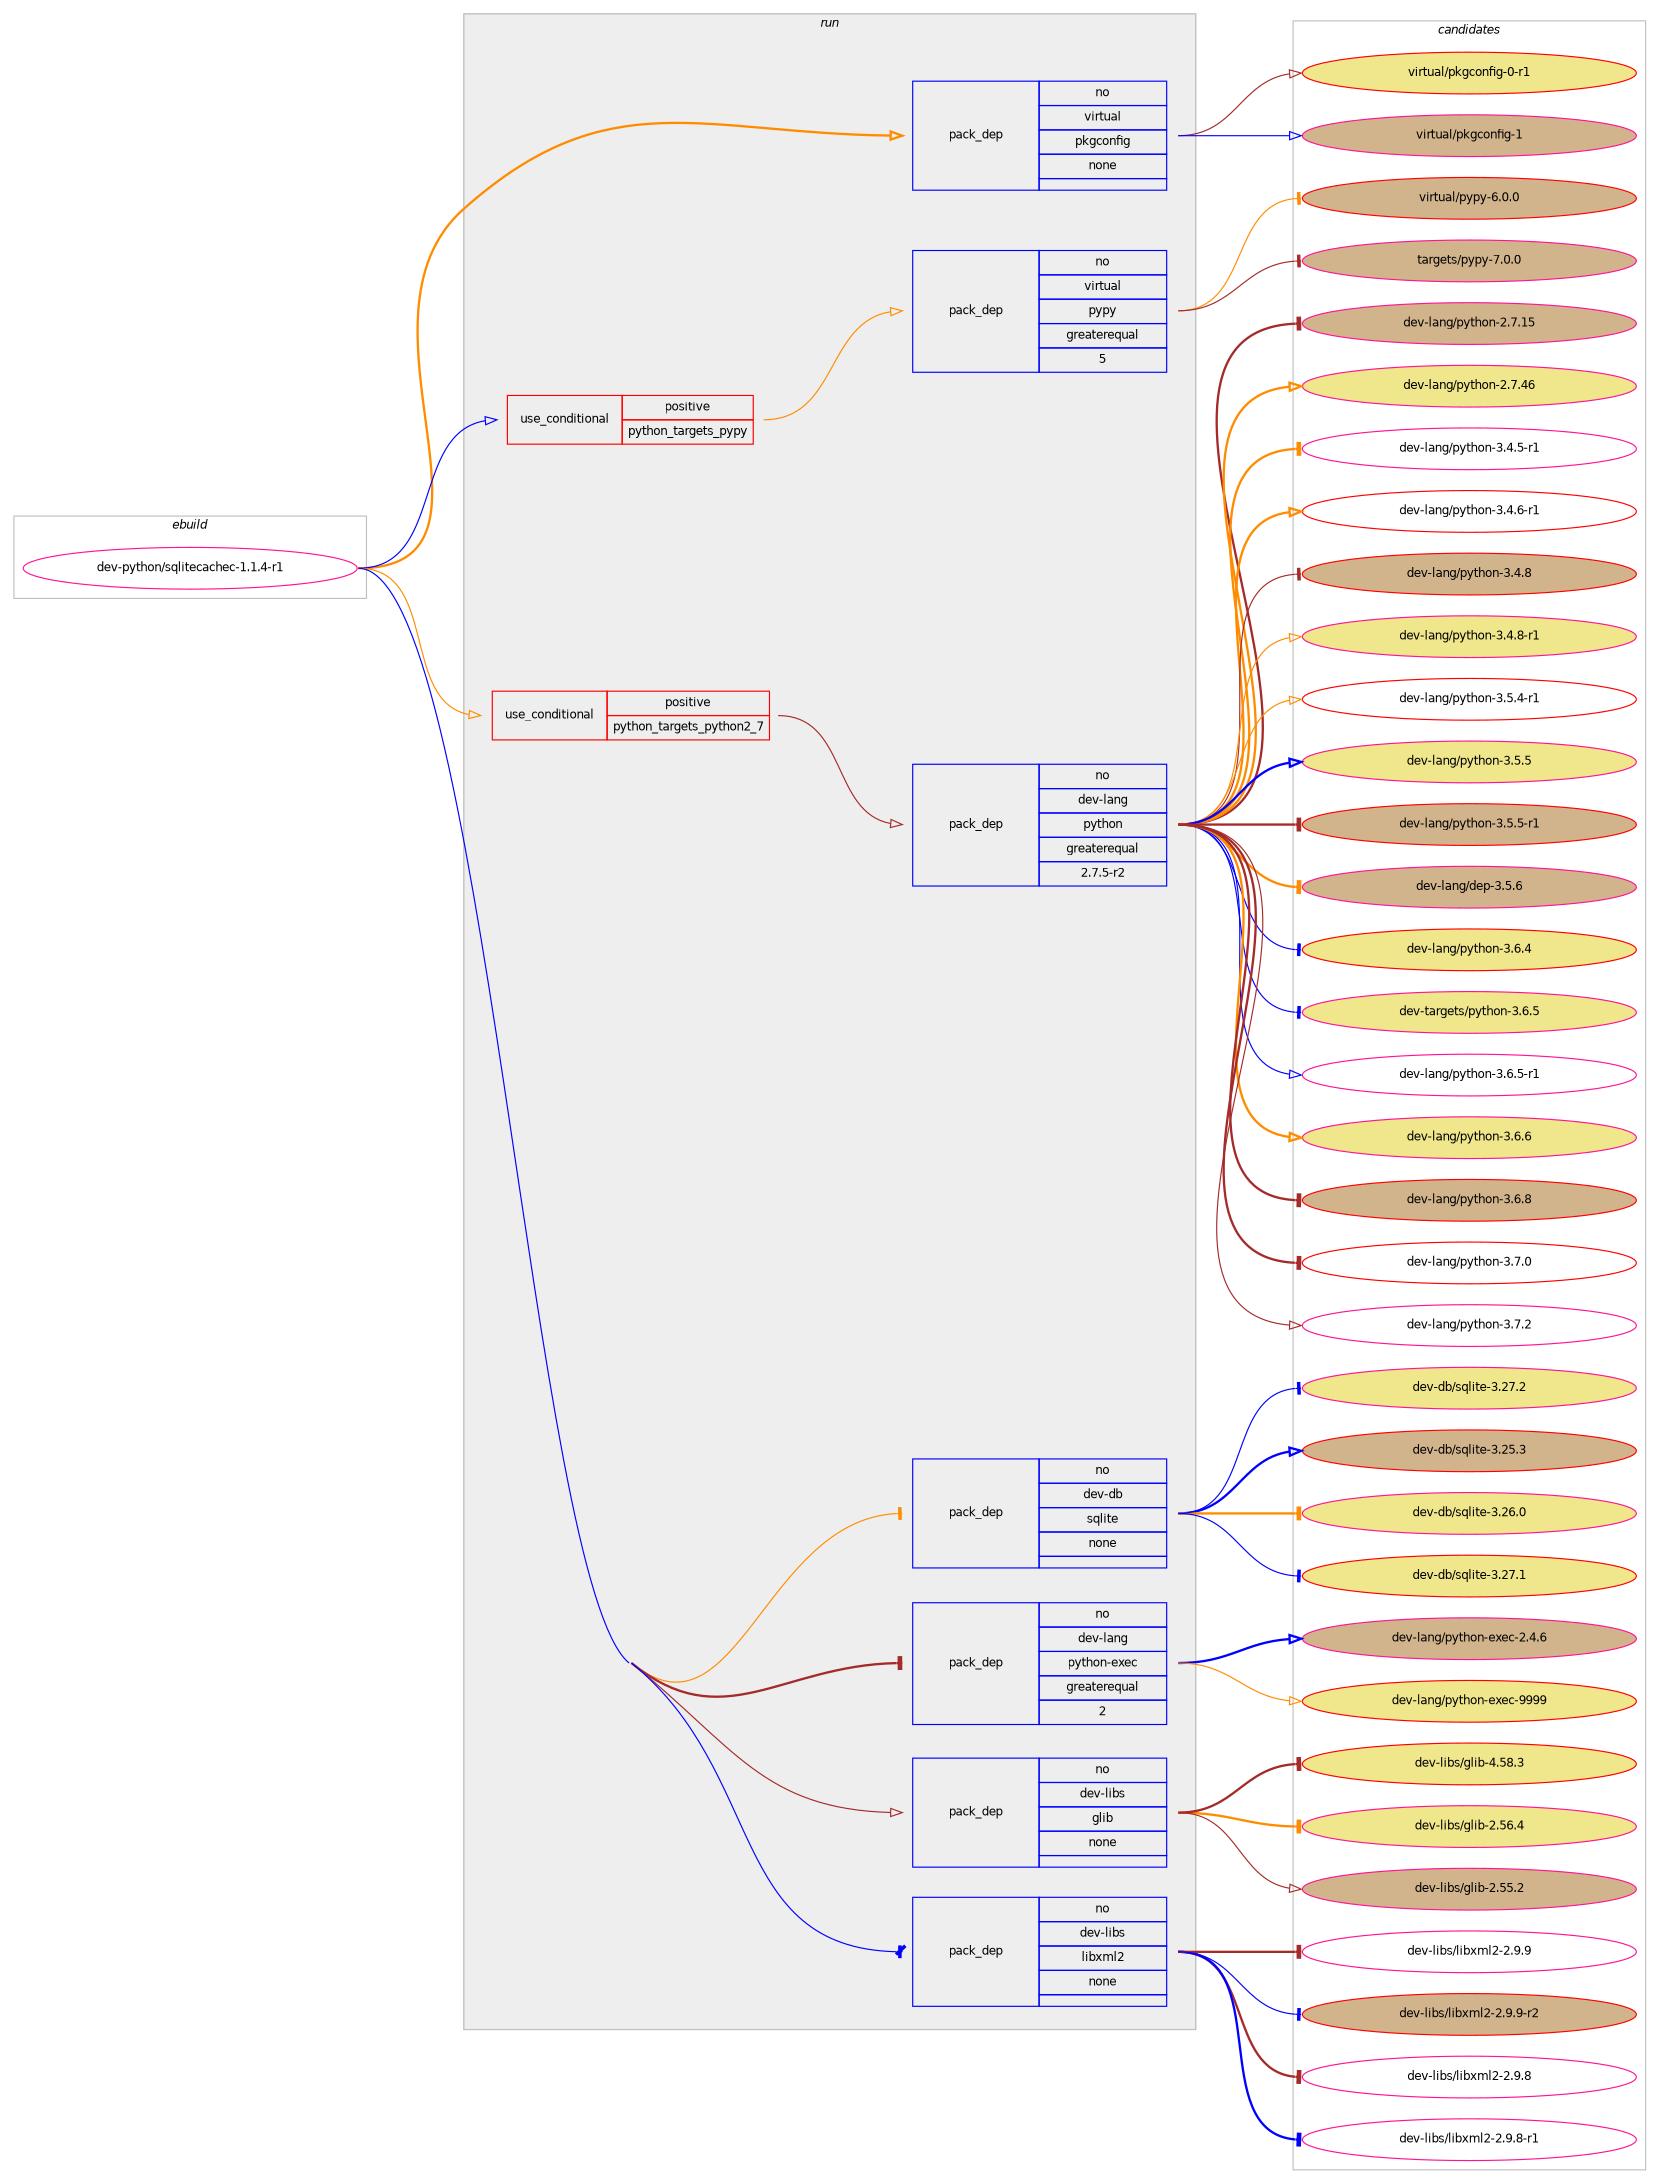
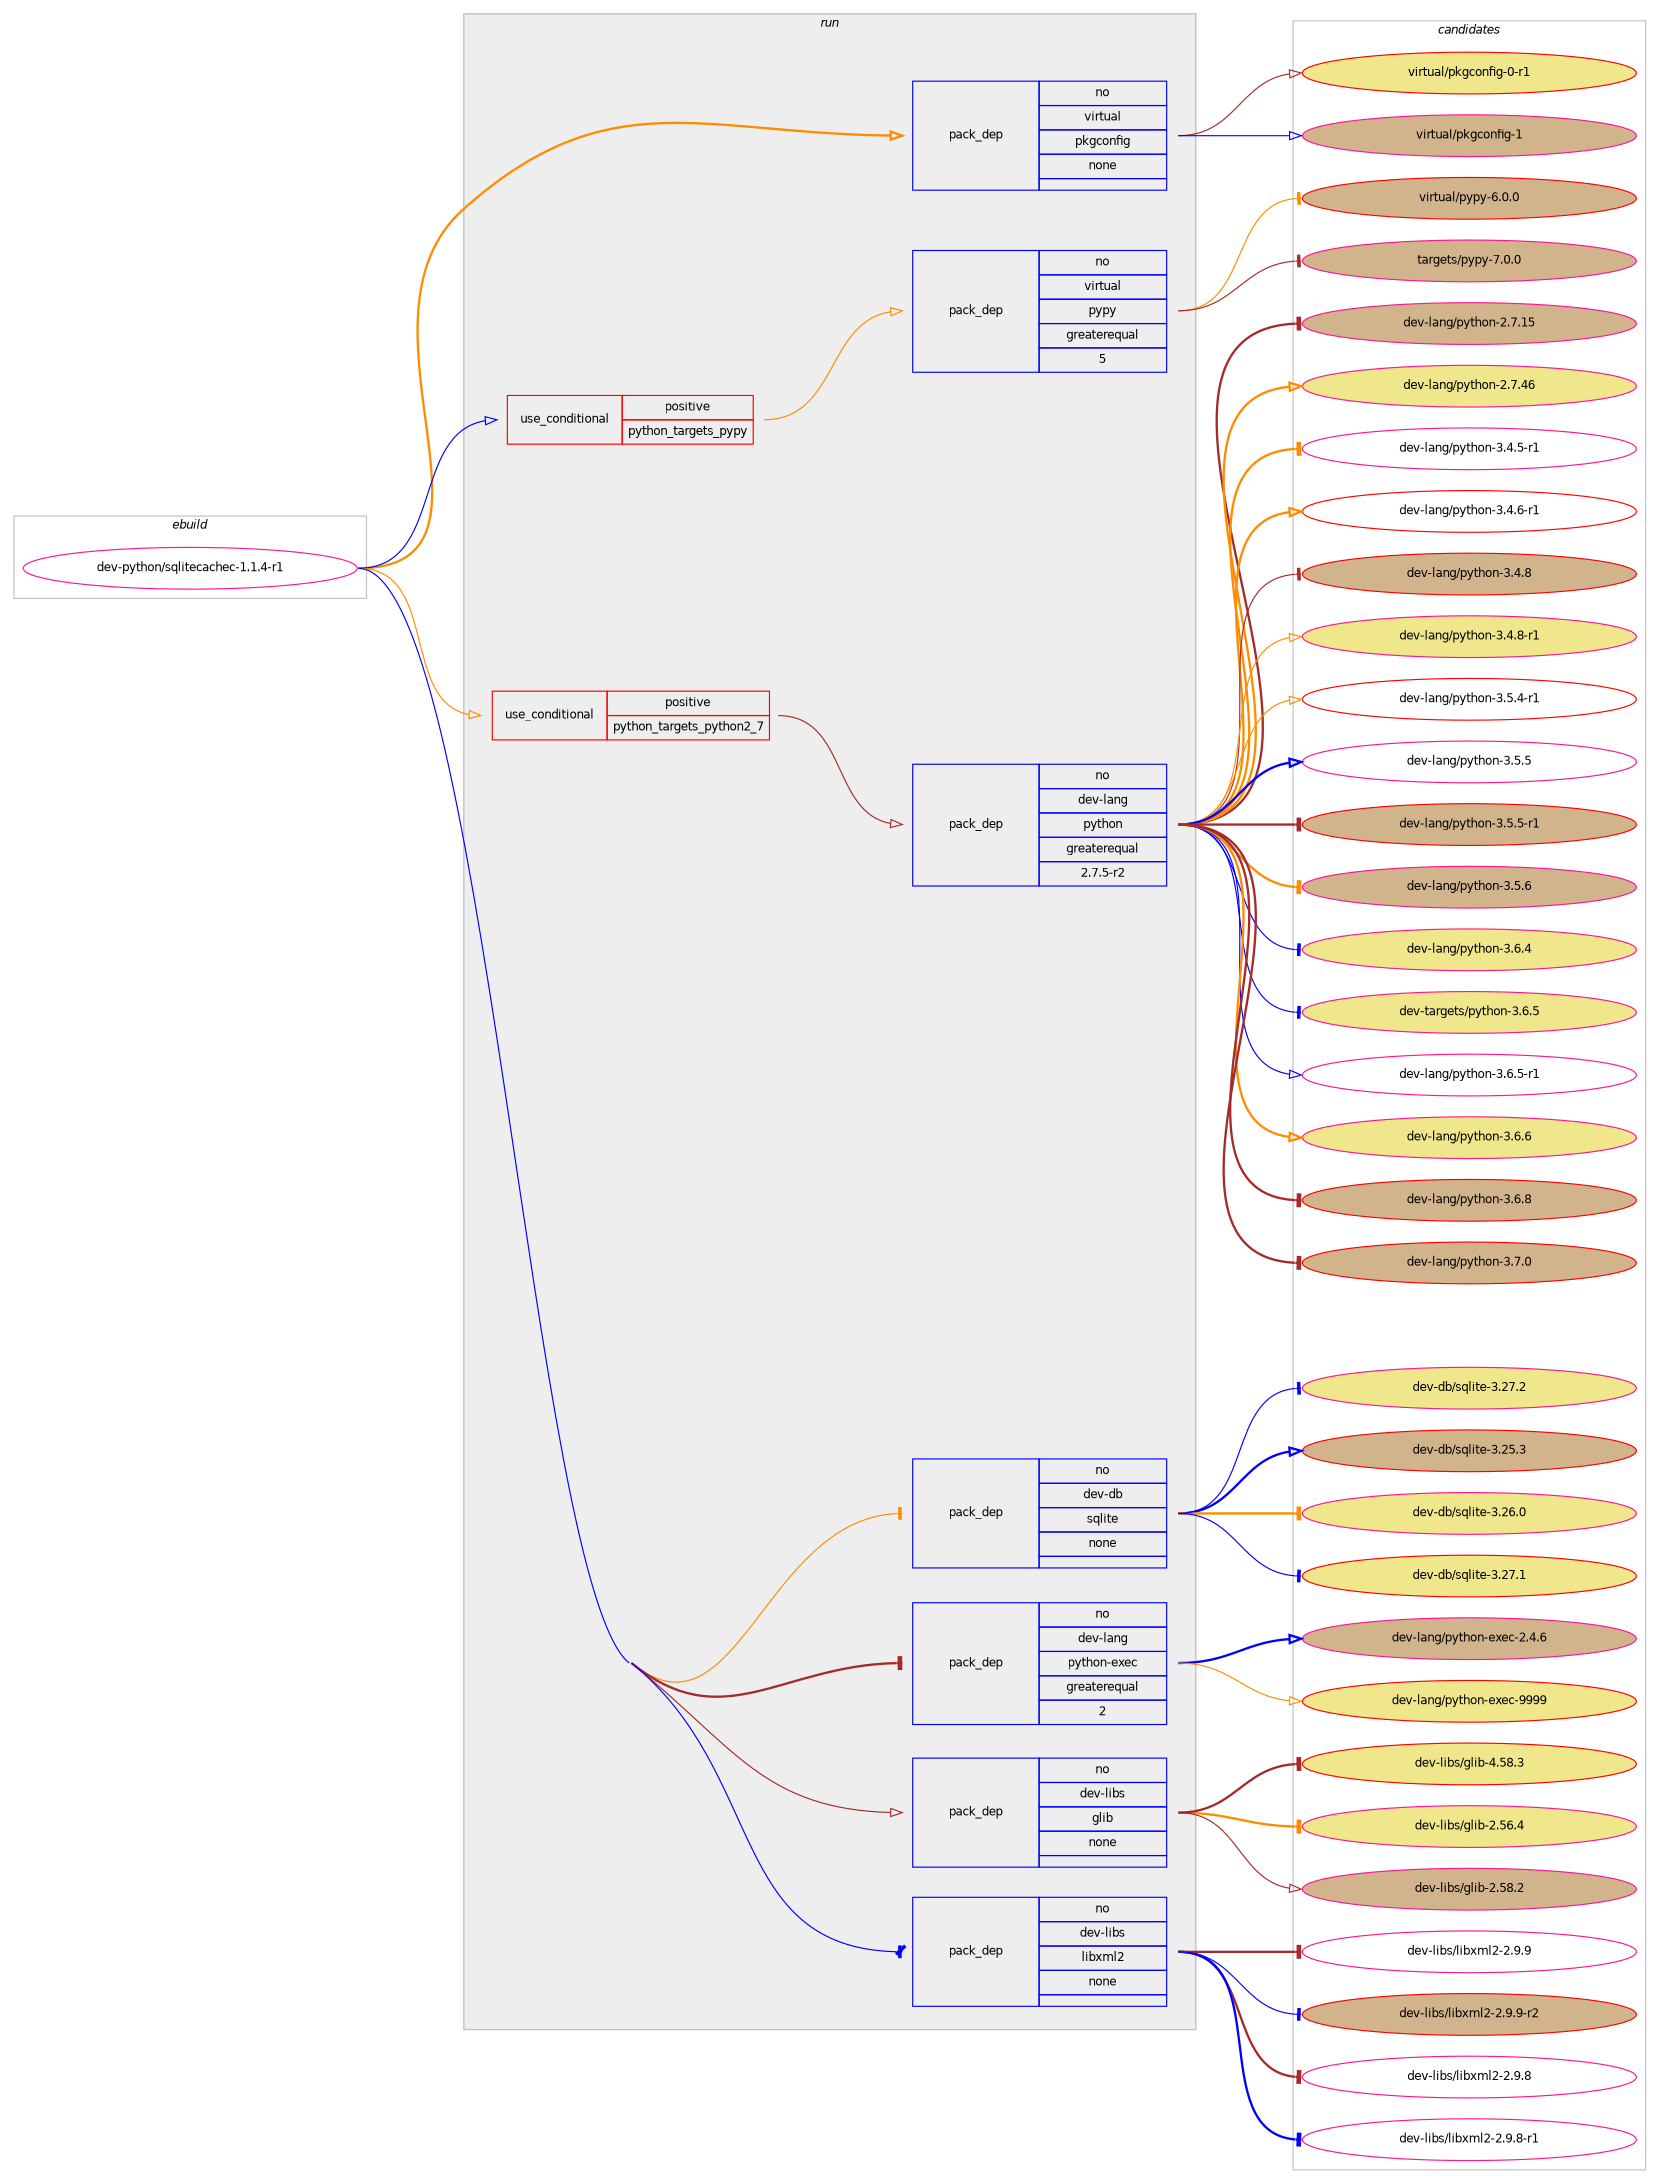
(1469, 762) -> (1469, 762)
(1469, 887) -> (1469, 887)
(1469, 950) -> (1469, 950)
(1469, 1263) -> (1469, 1263)
(1469, 1326) -> none
(1469, 1889) -> (1469, 1889)
